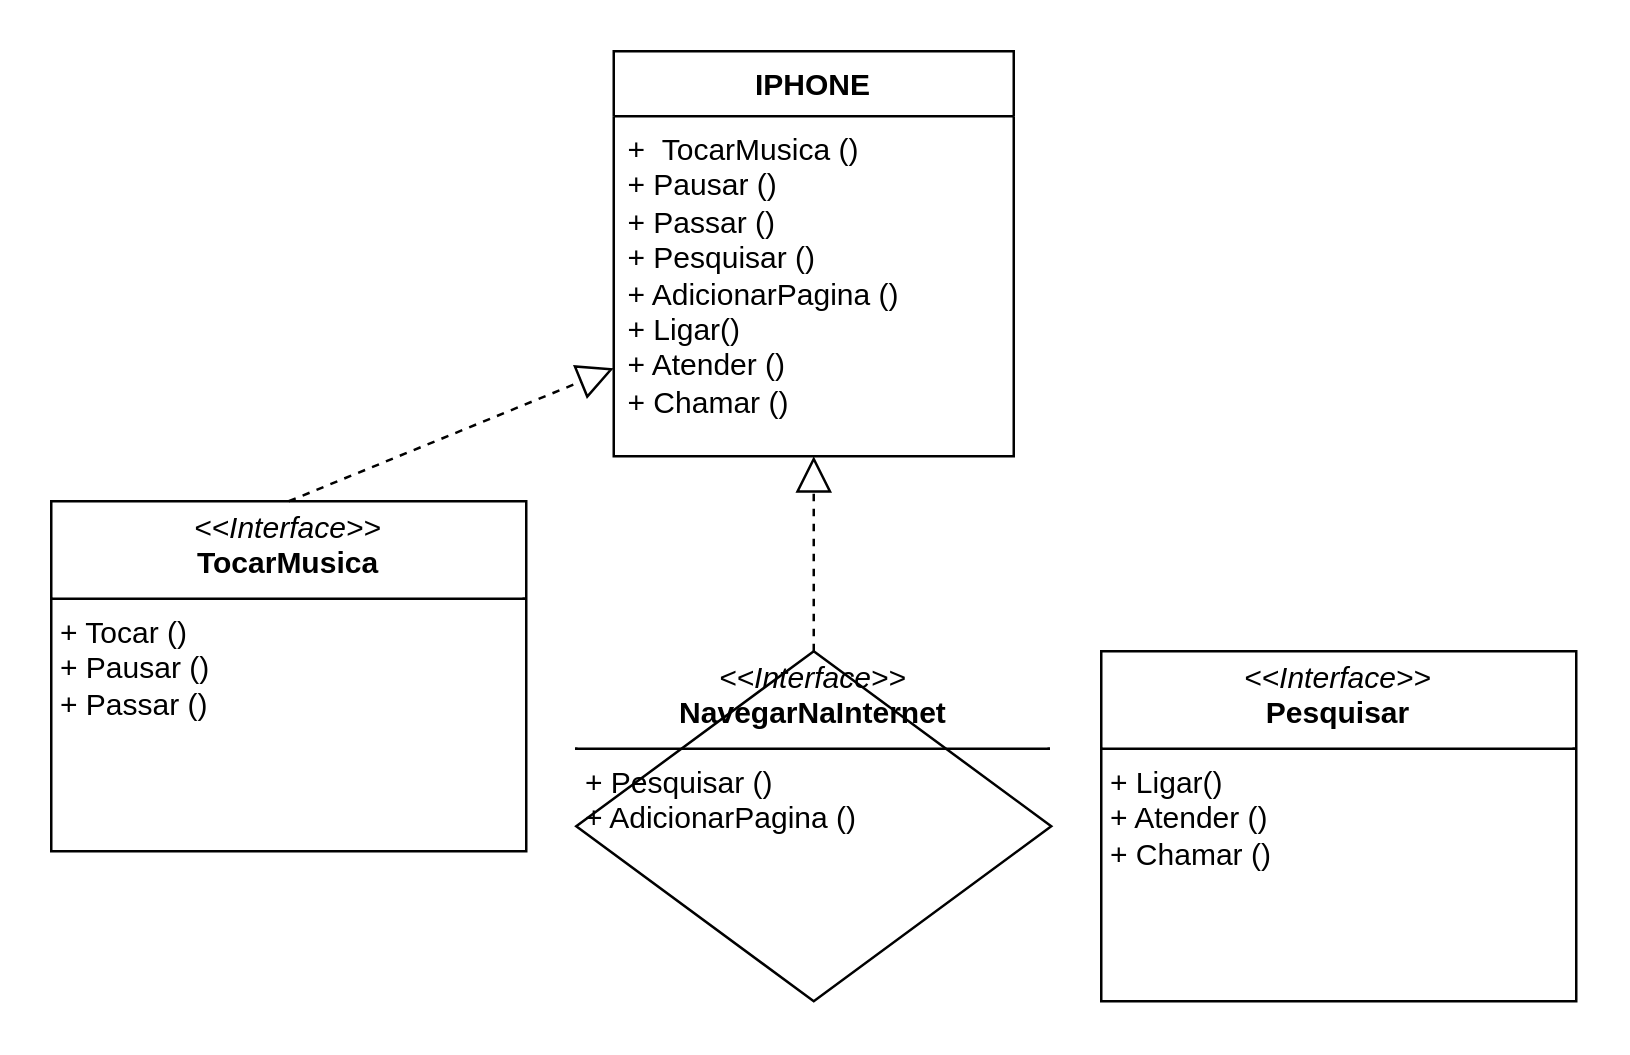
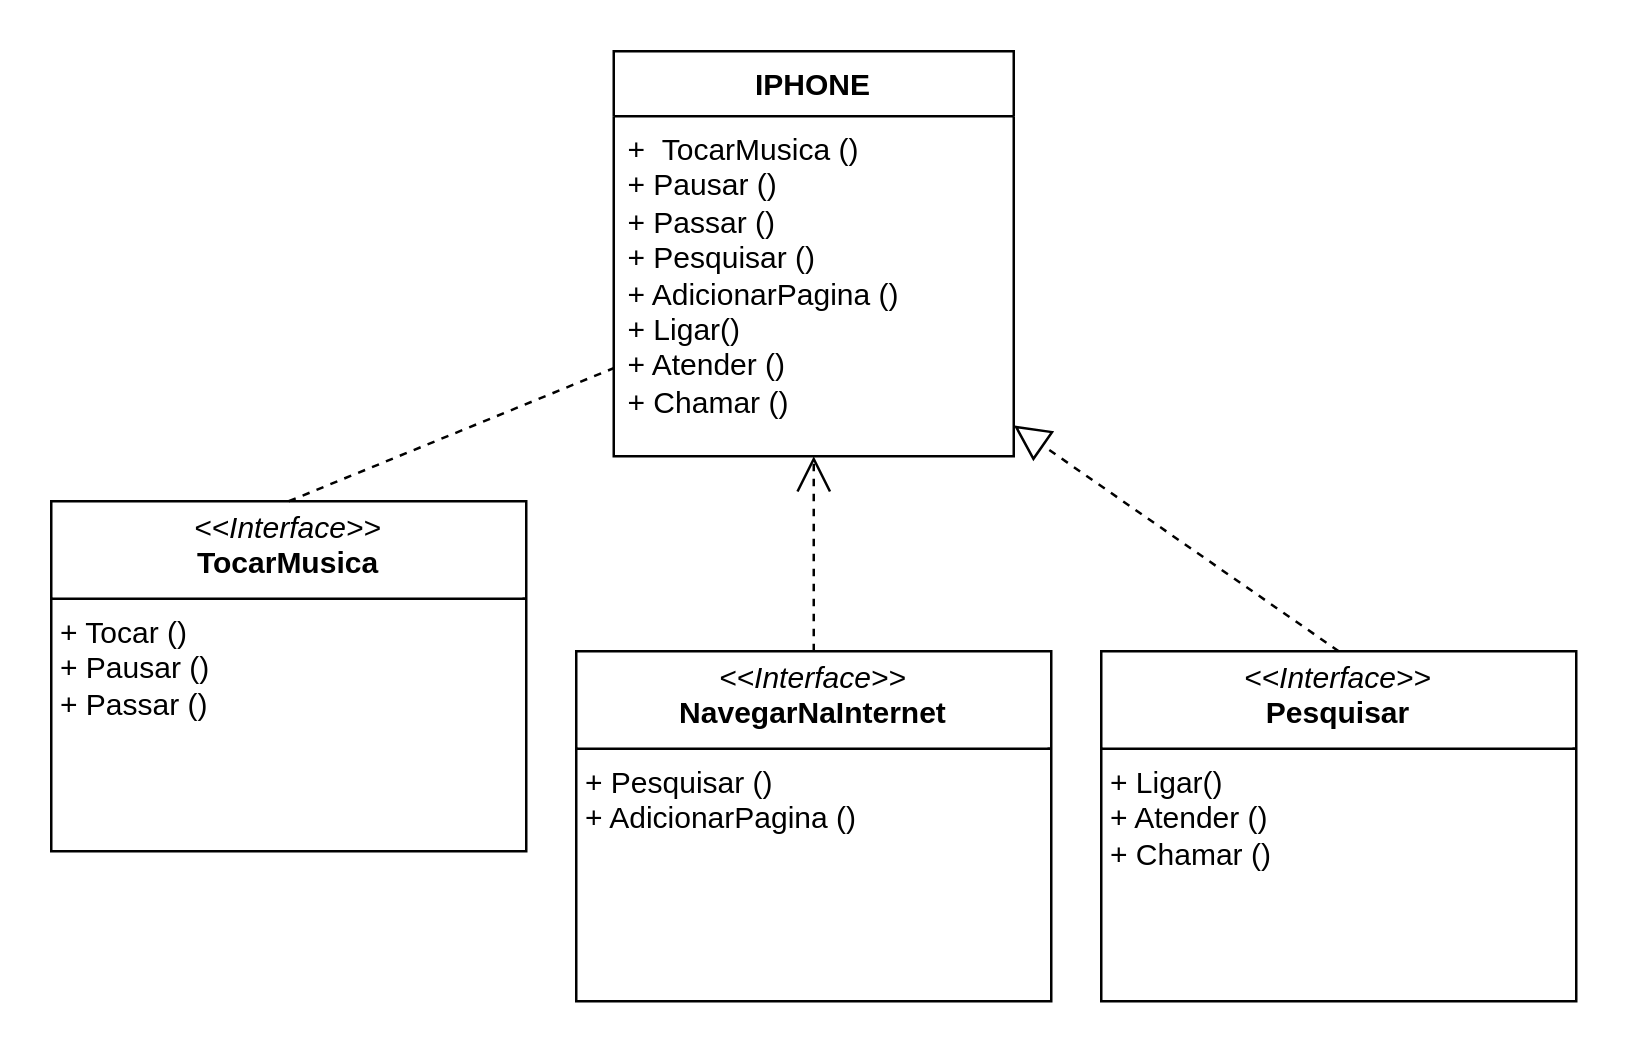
(580, 382) -> (593, 376)
(814, 493) -> (814, 478)
none -> (1191, 548)
(814, 826) -> (814, 826)
